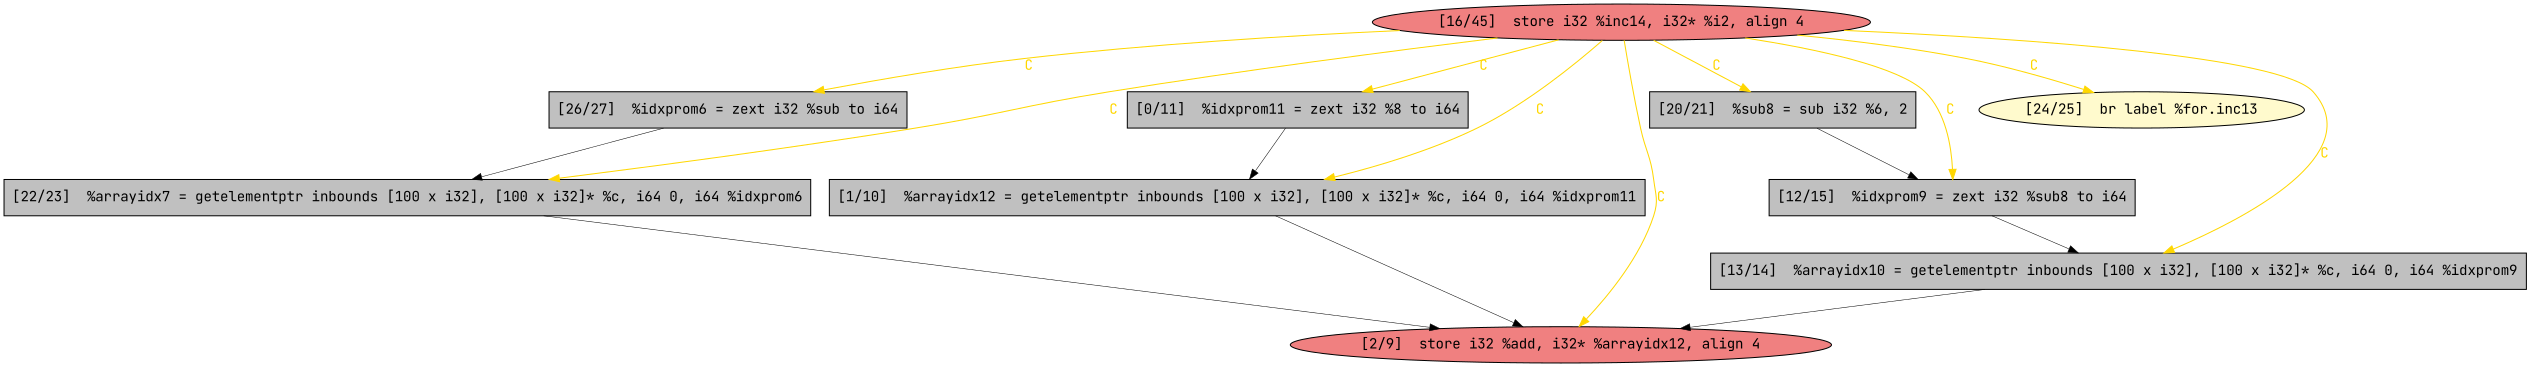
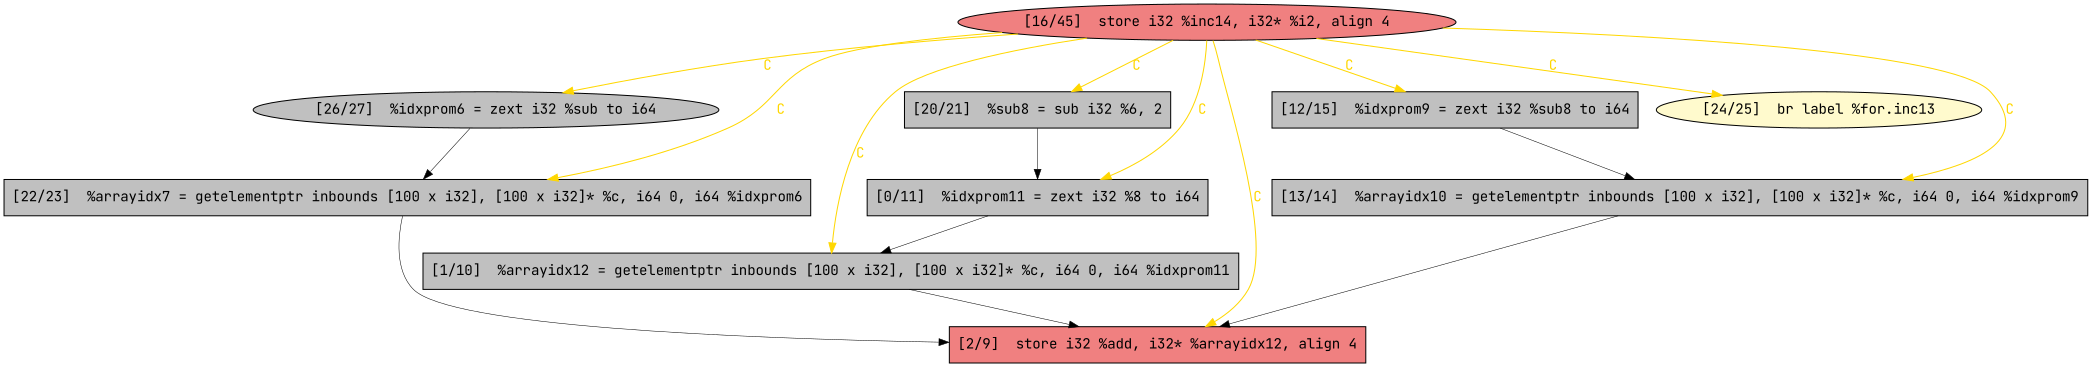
(728, 110) -> (486, 110)
(1863, 151) -> (1038, 149)
(1561, 345) -> (1158, 345)
